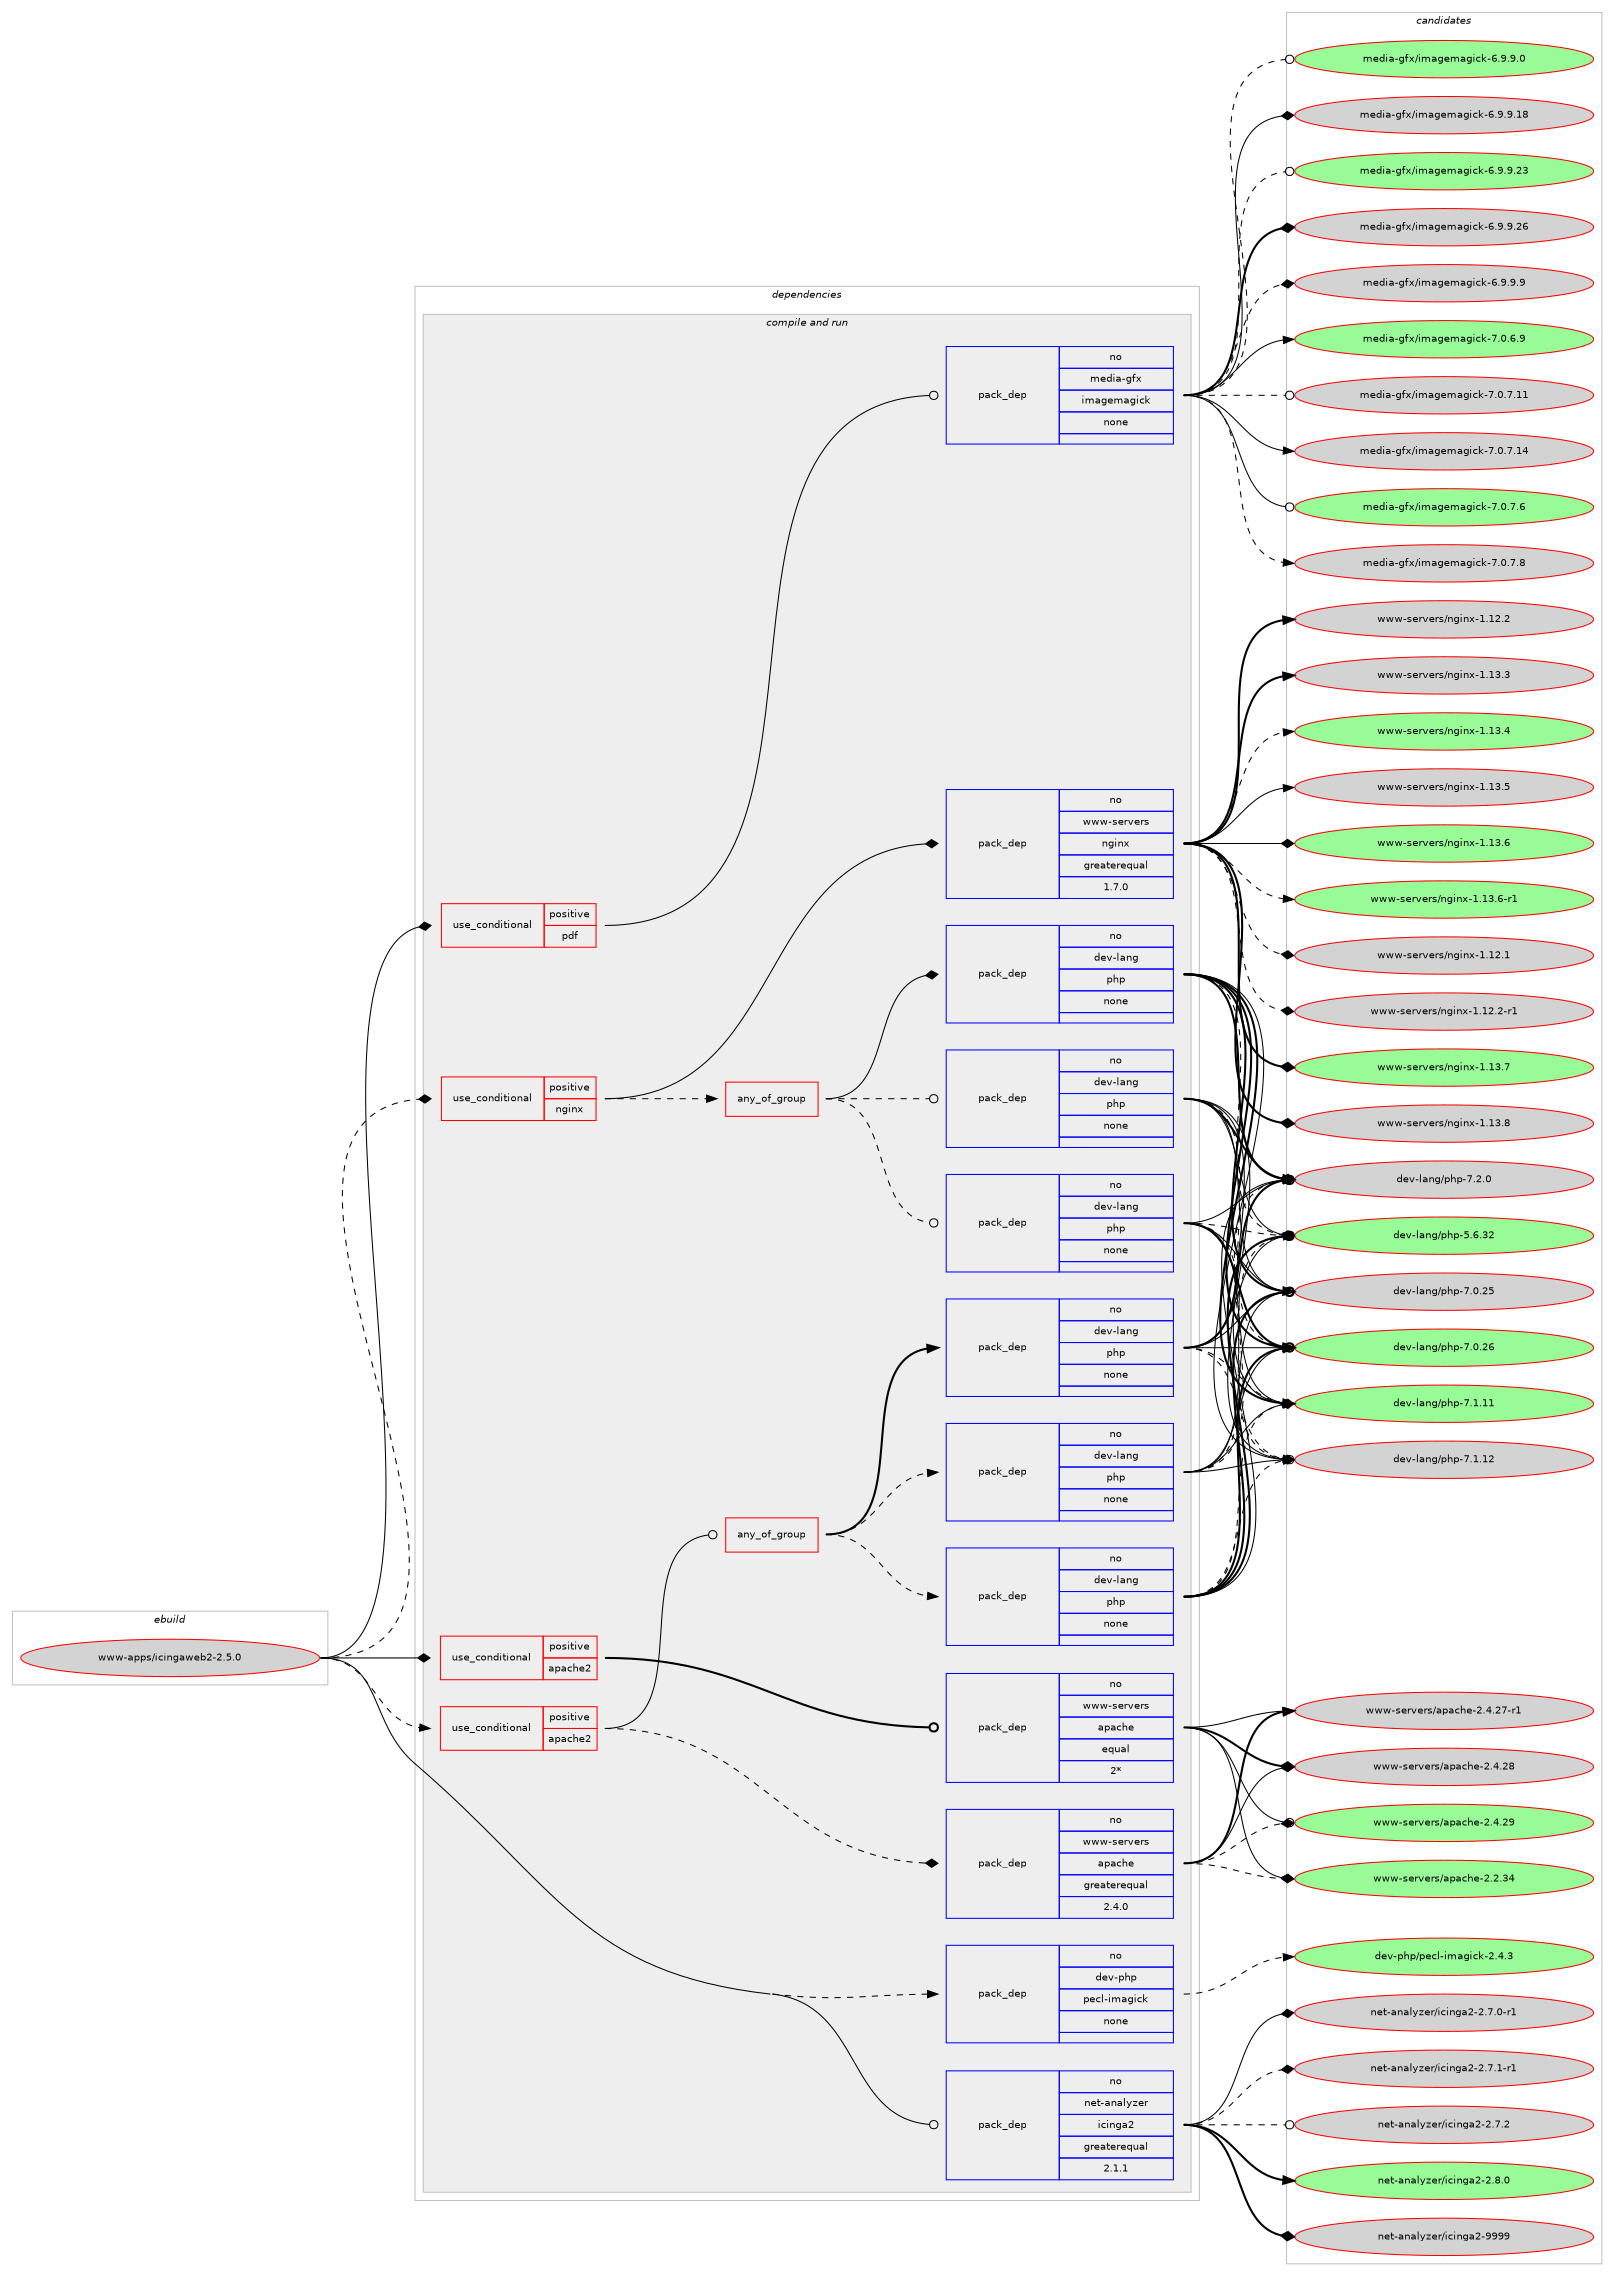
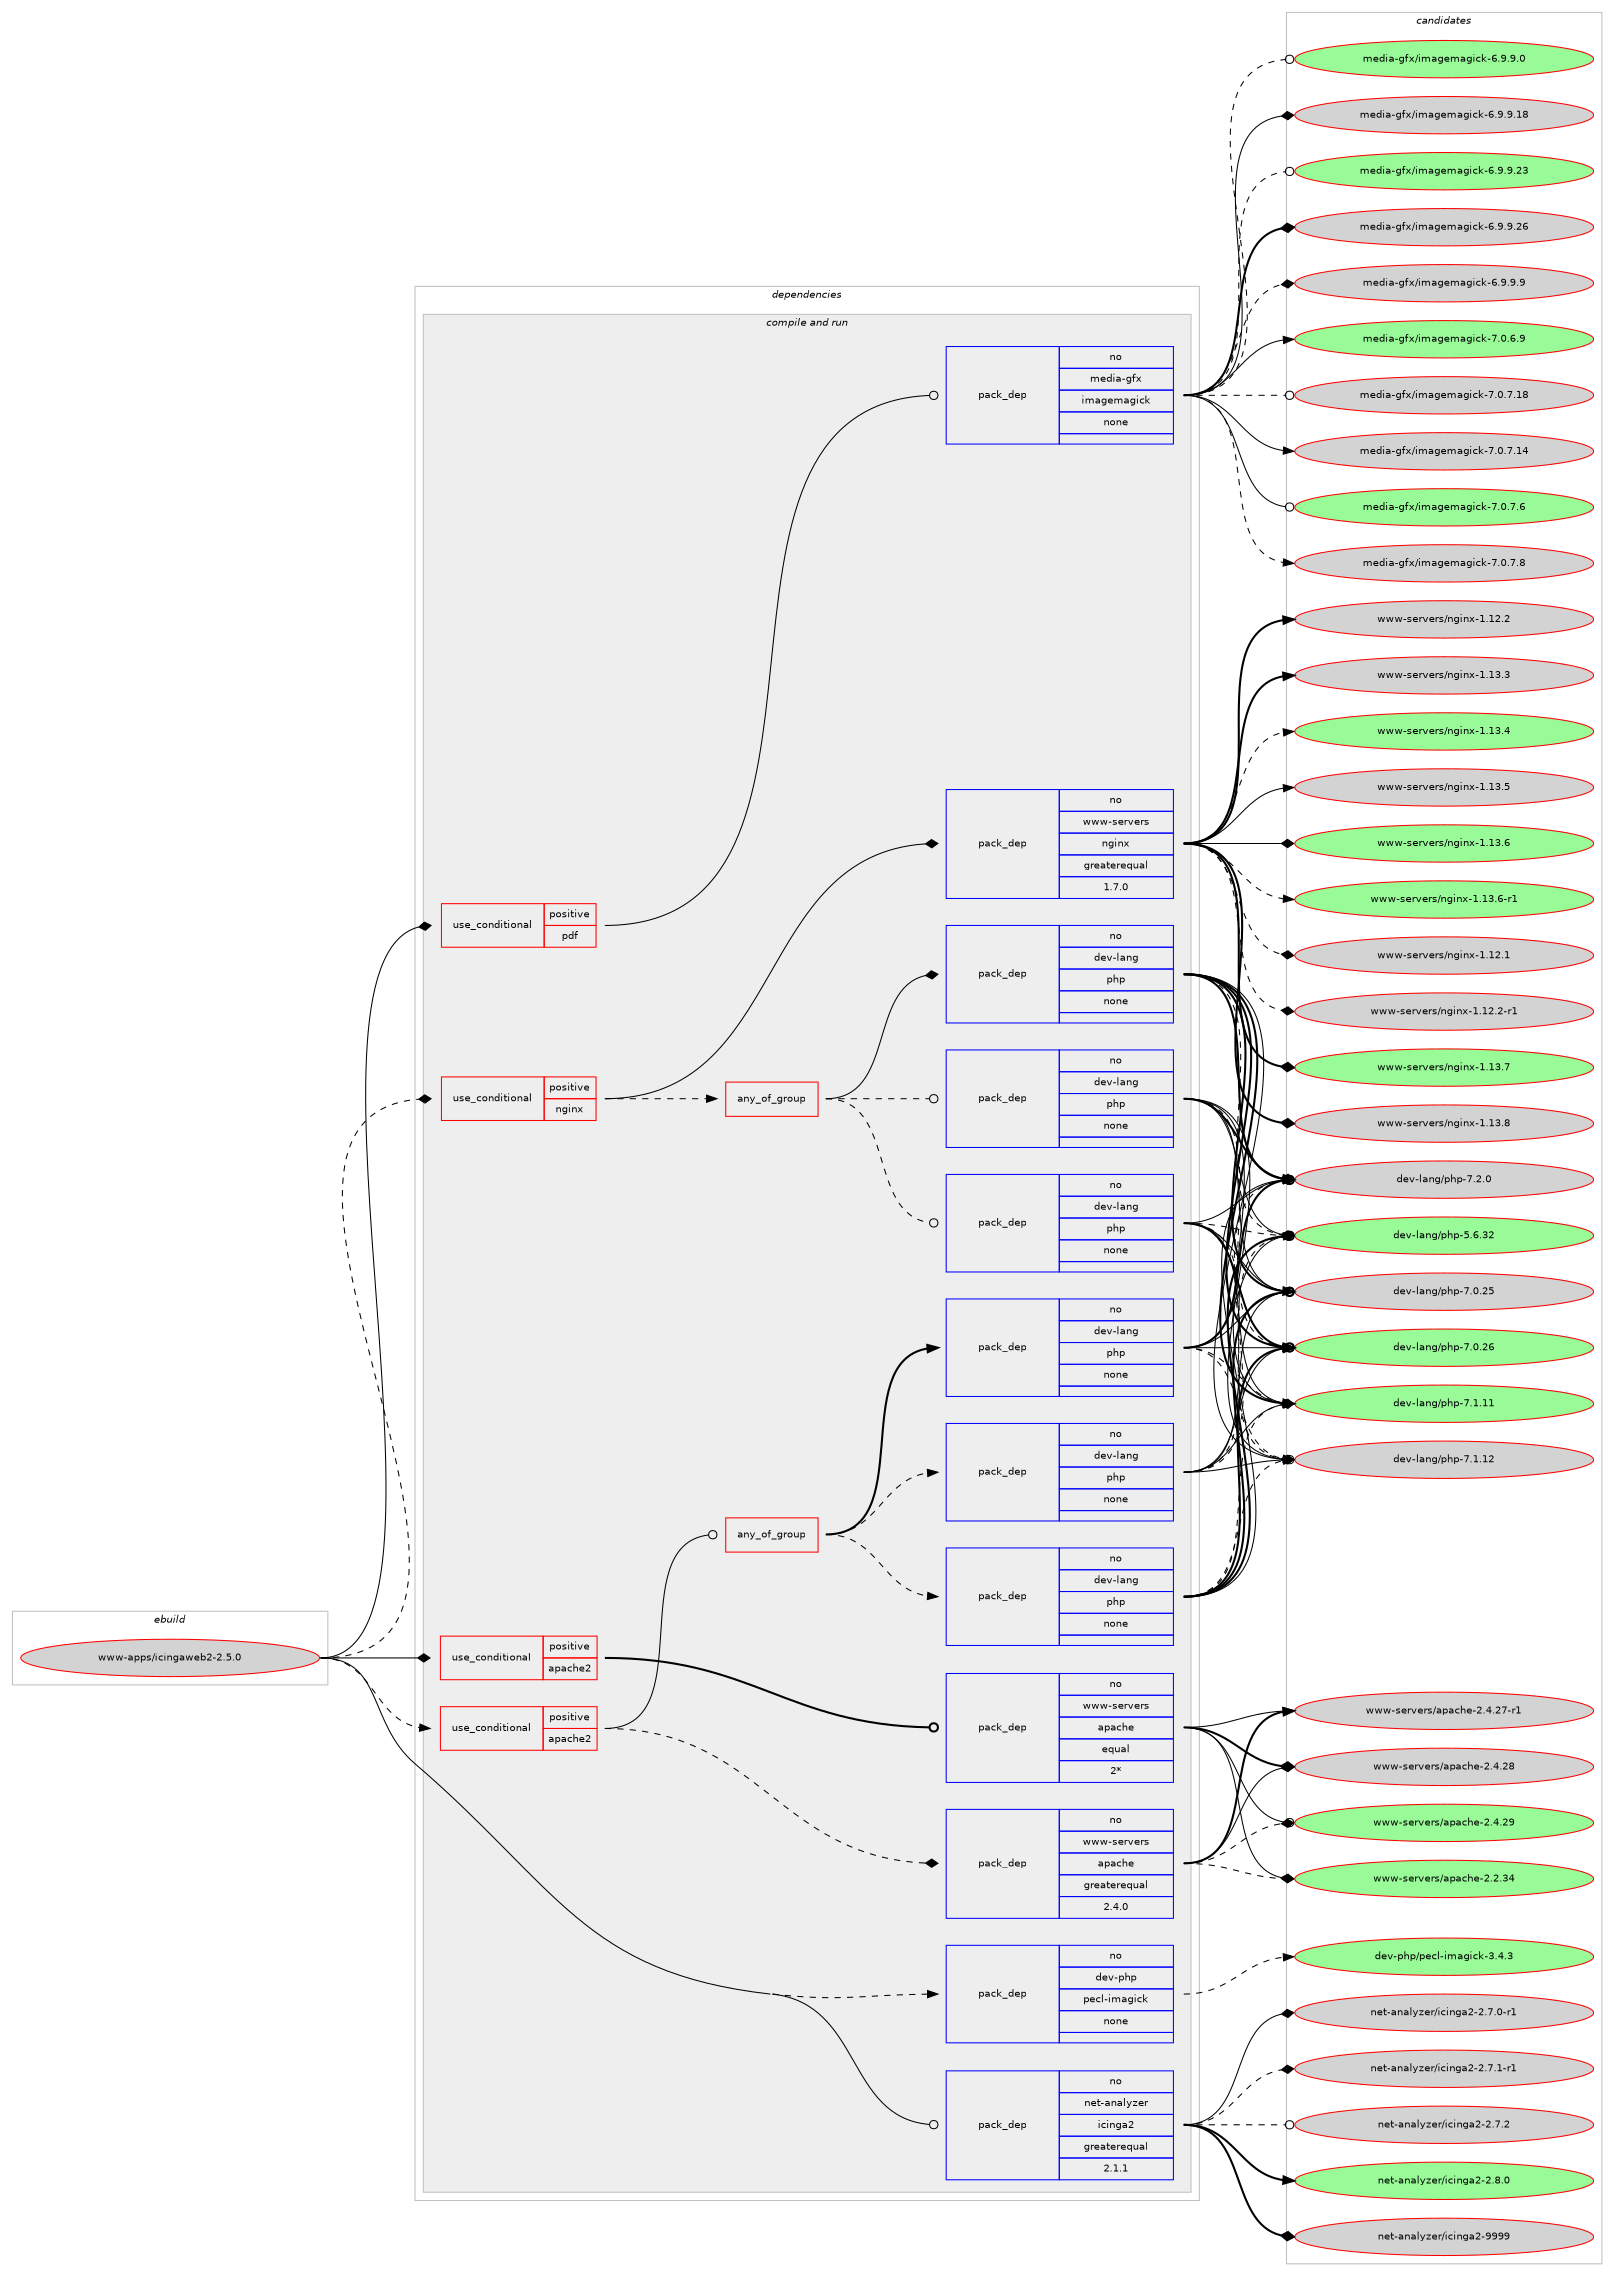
(1444, 395) -> (1444, 395)
(1444, 1957) -> (1444, 1957)
